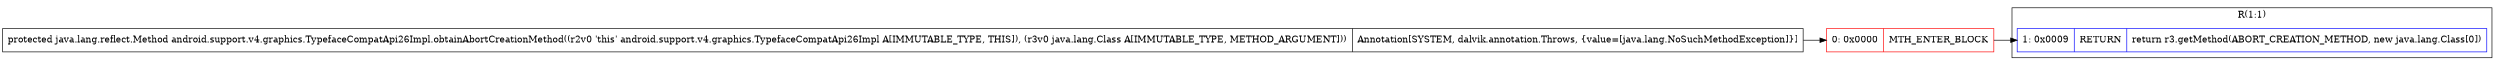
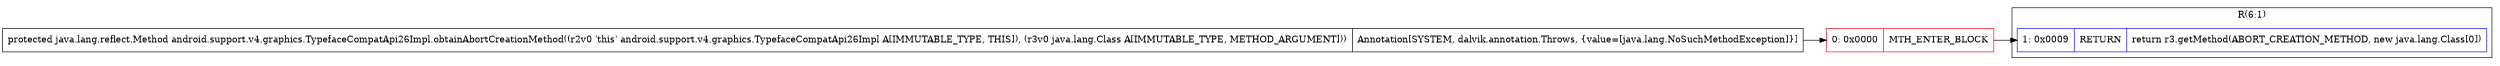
(2252, 15) -> (2252, 15)
